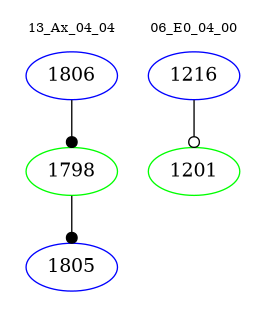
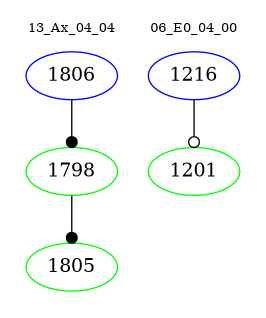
(72, 267) -> (72, 267)
